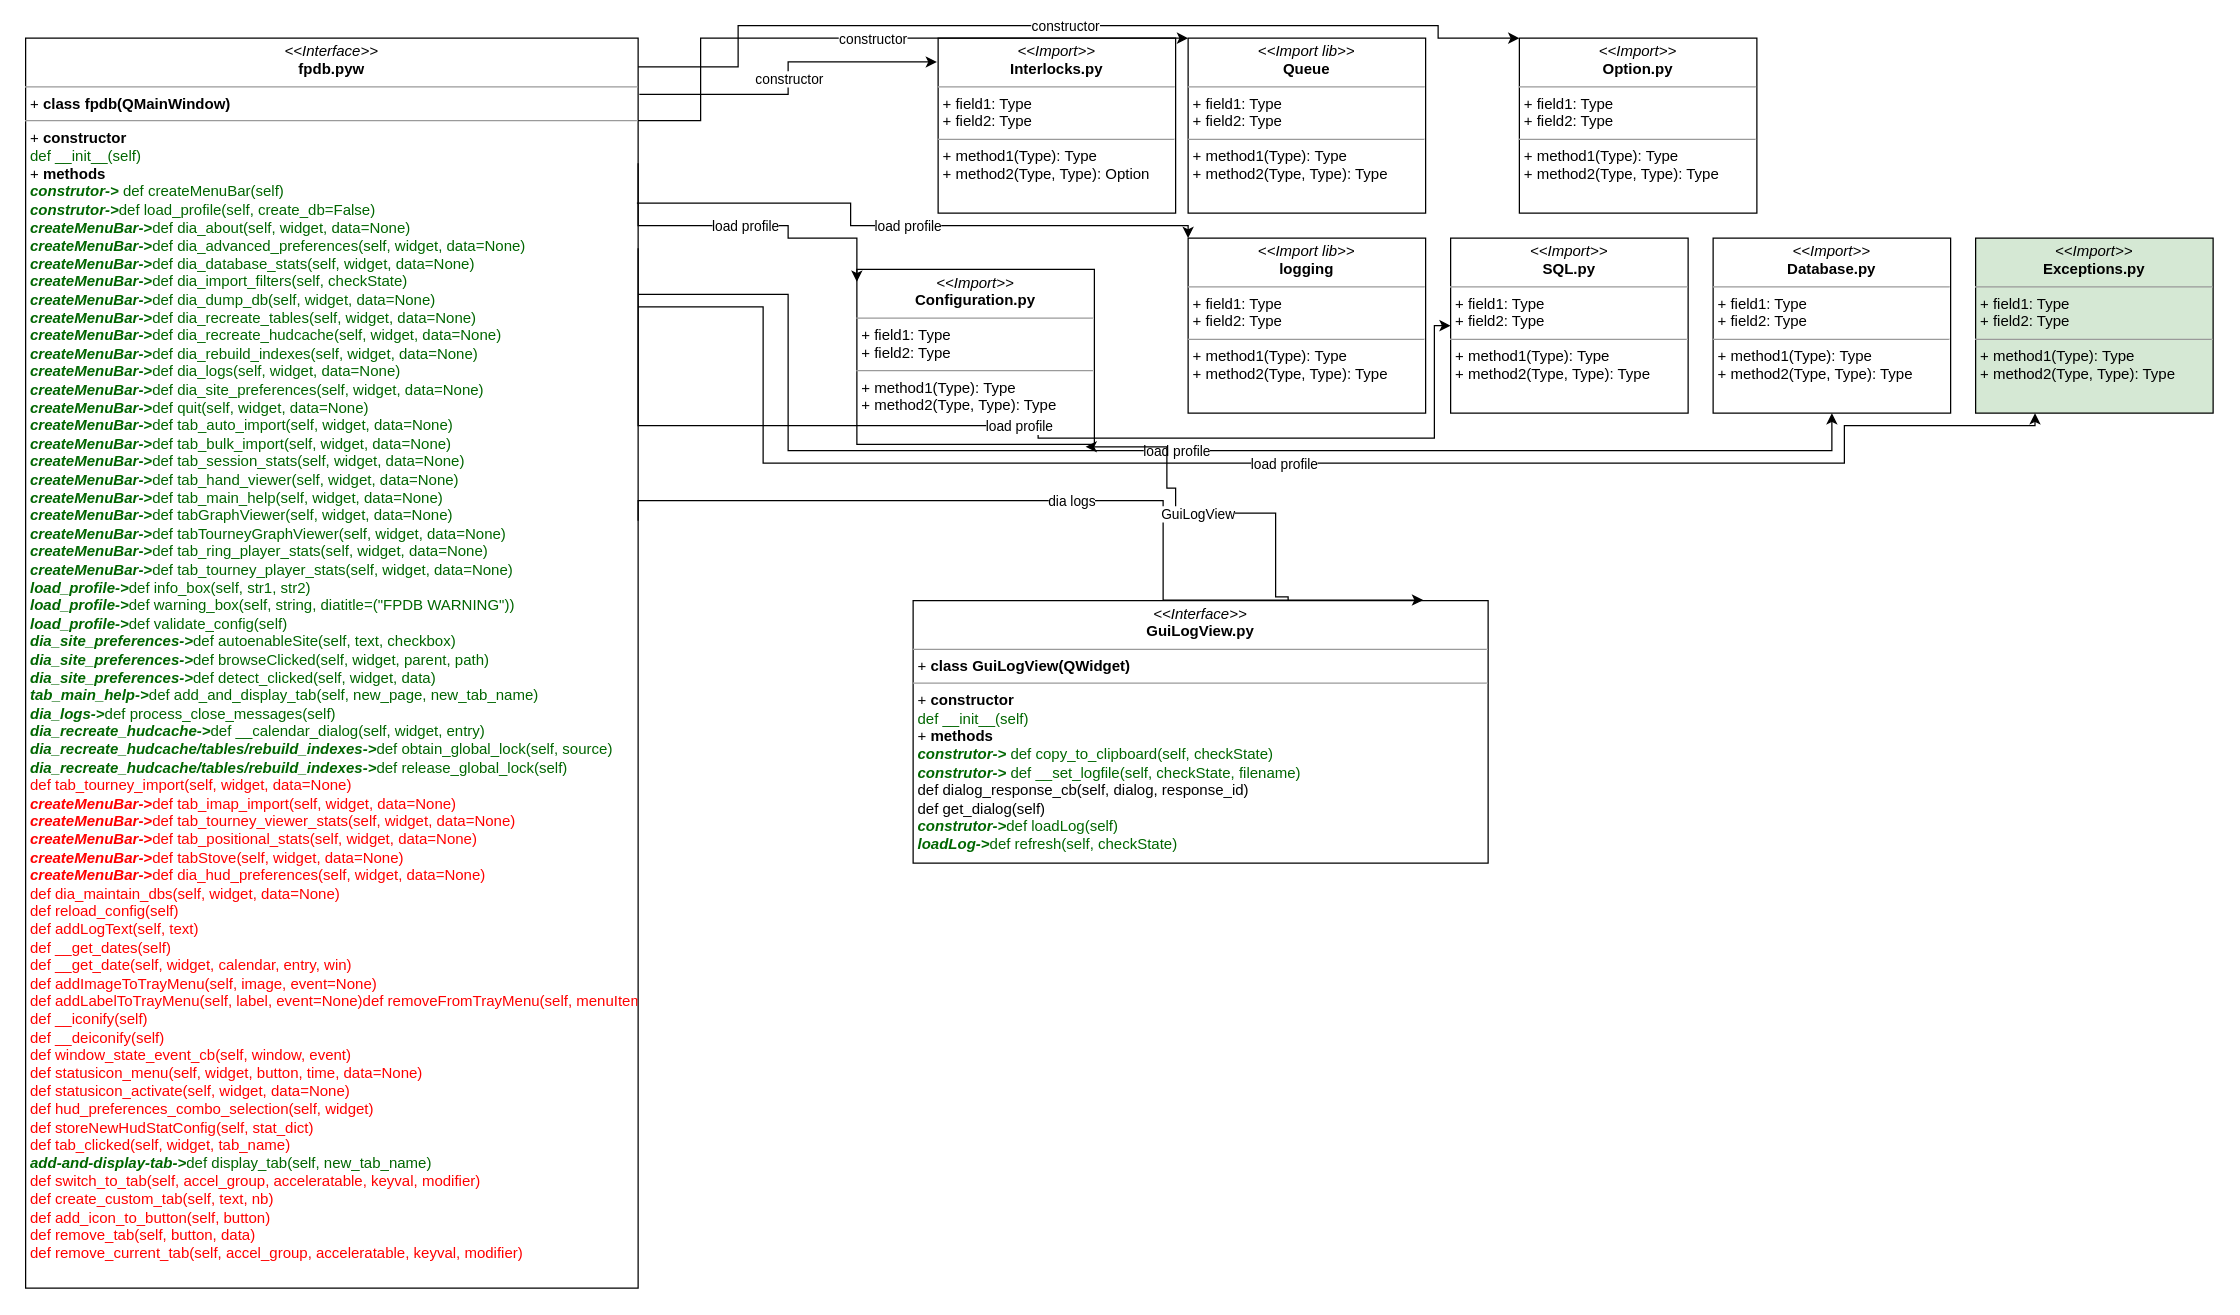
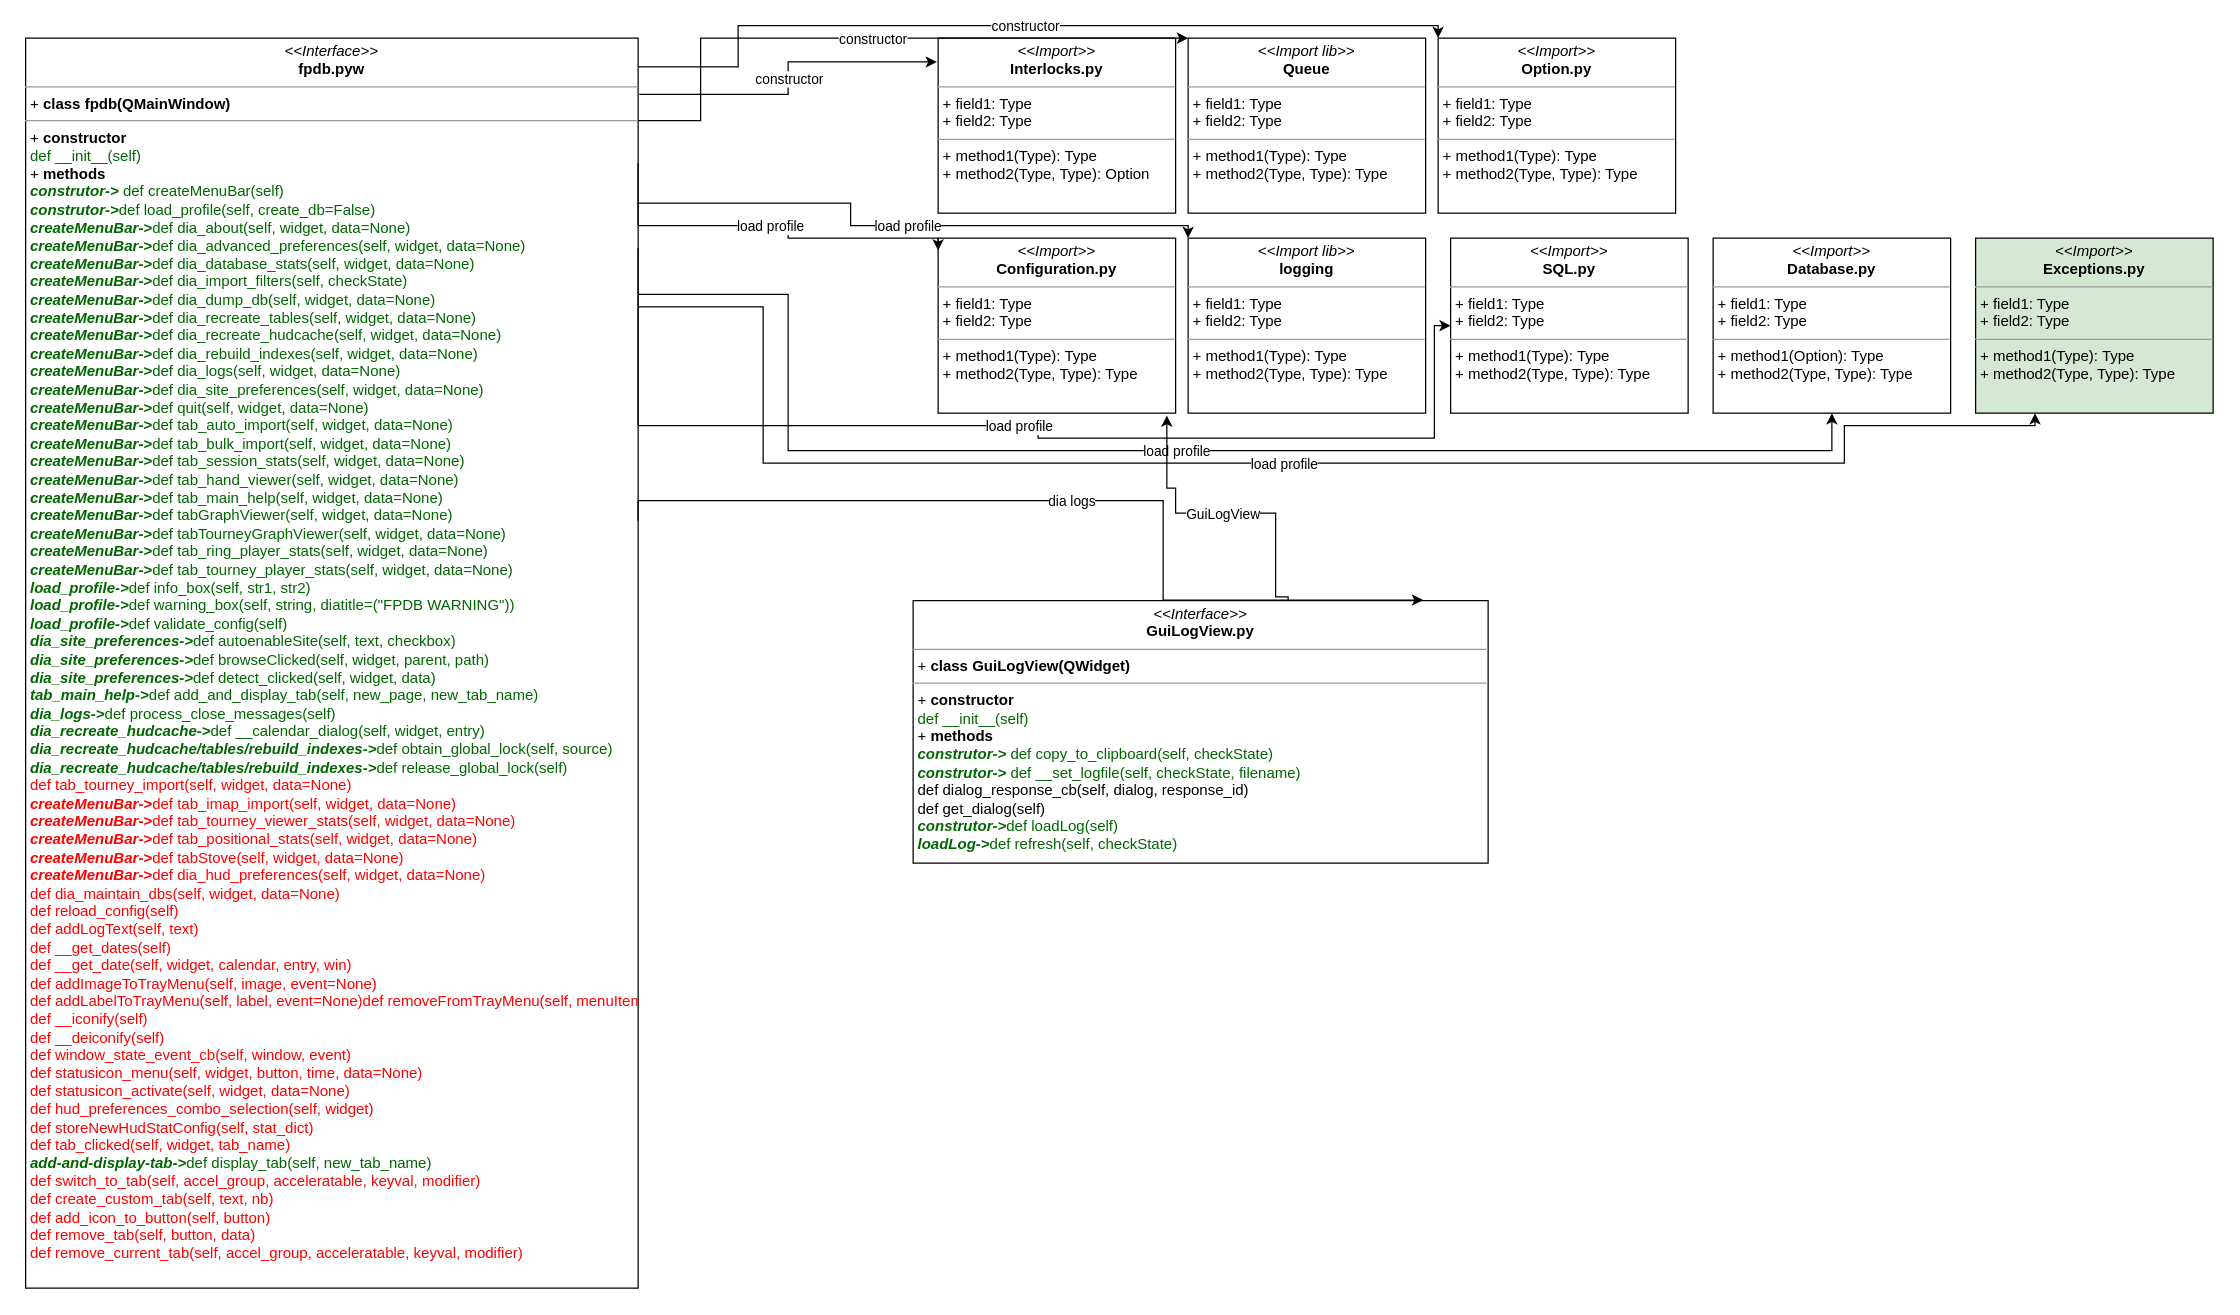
(1638, 126) -> (1557, 126)
(1817, 292) -> (1817, 292)
(976, 357) -> (1057, 326)
